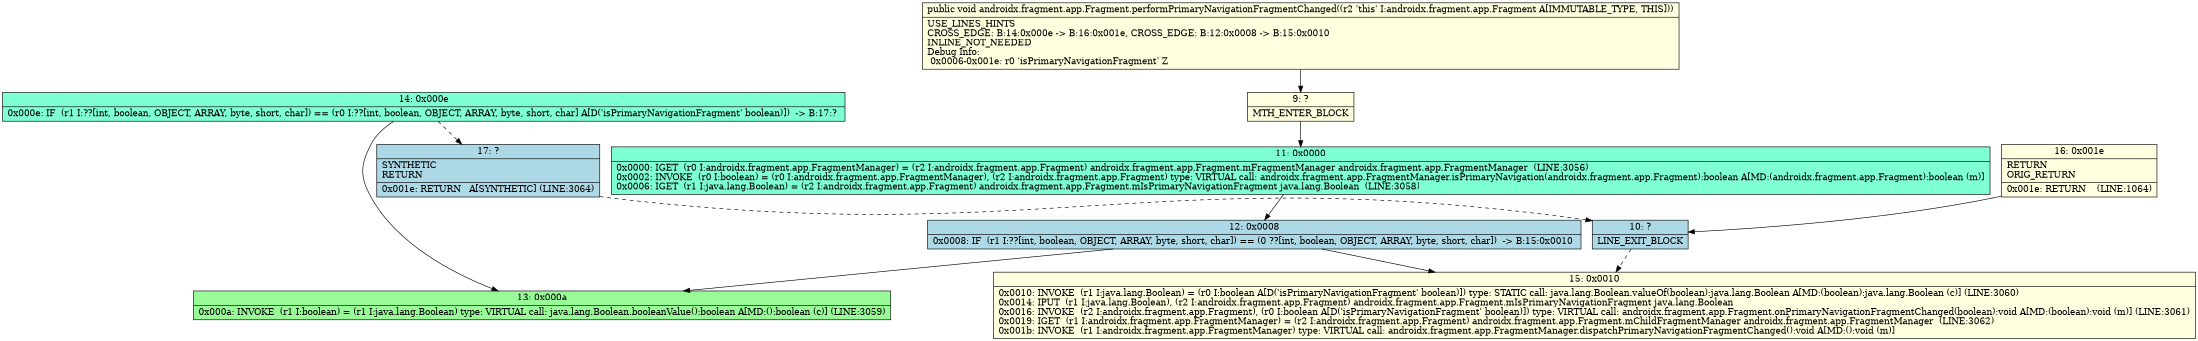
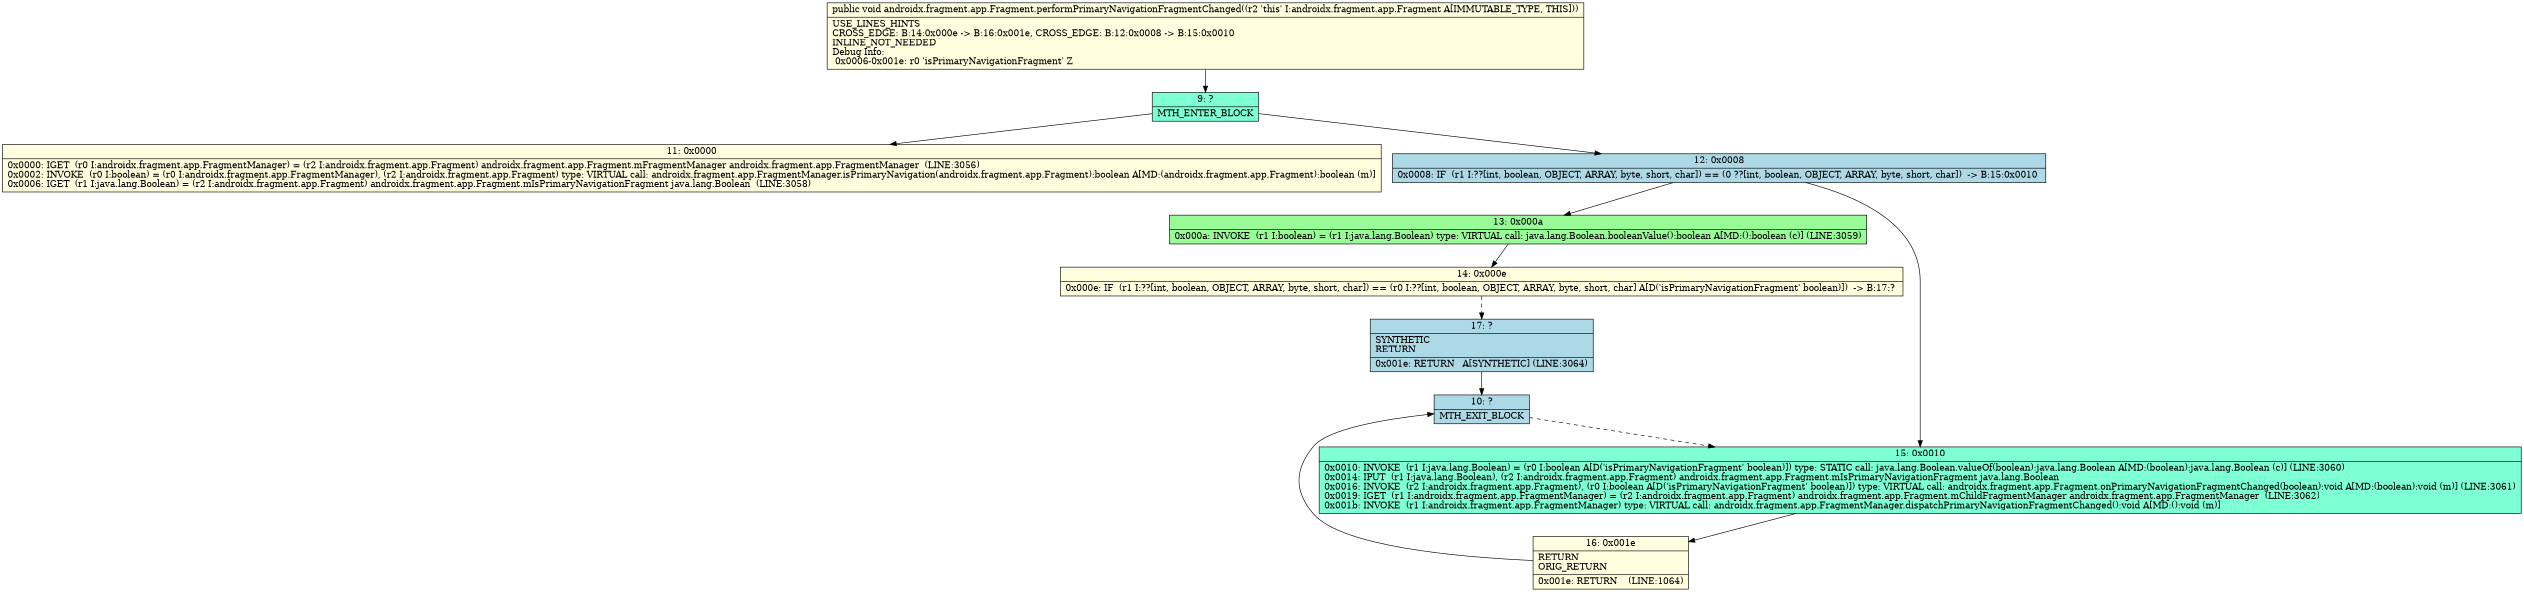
(424, 107) -> (1482, 282)
(1301, 107) -> (1205, 107)
(1301, 171) -> (692, 168)
(1276, 205) -> (1427, 133)
(1093, 206) -> (1482, 380)
(391, 224) -> (1502, 253)
(1640, 241) -> (1482, 416)
(1594, 305) -> (1920, 480)
none -> (1745, 527)
